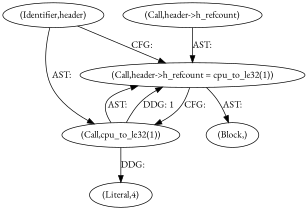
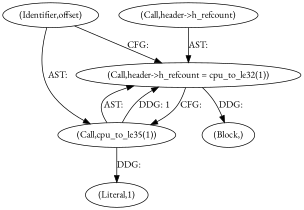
(53, 15) -> (51, 15)
(234, 105) -> (232, 105)
(121, 135) -> (117, 135)
(121, 195) -> (117, 195)
